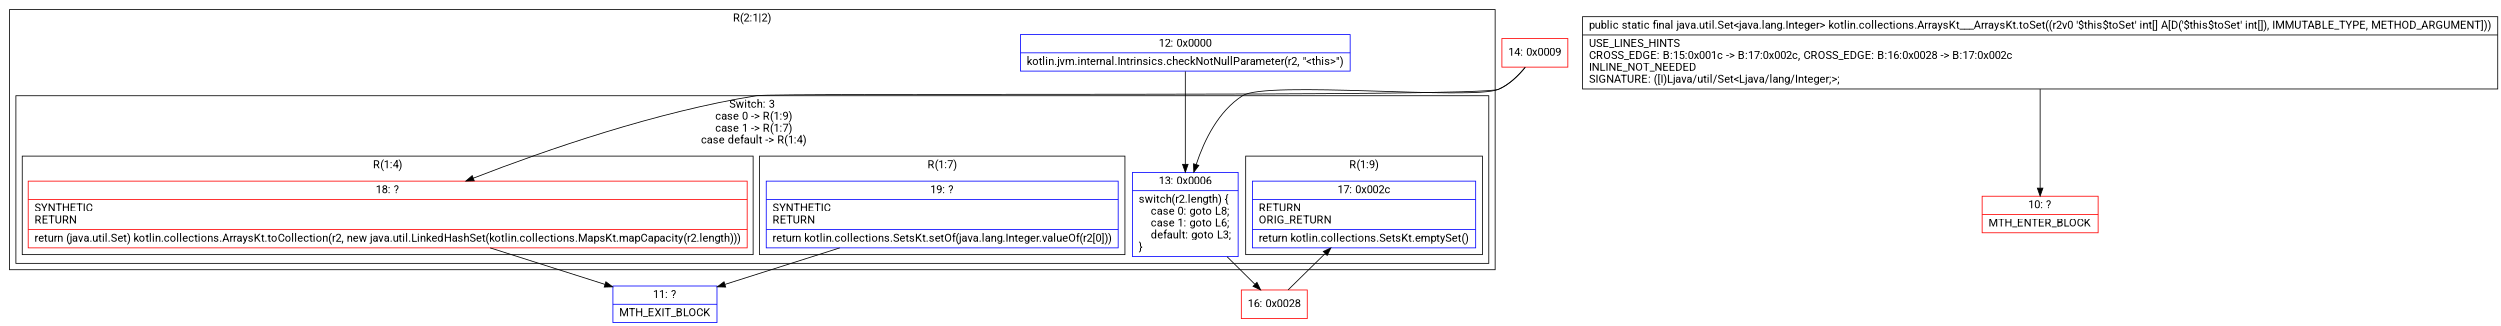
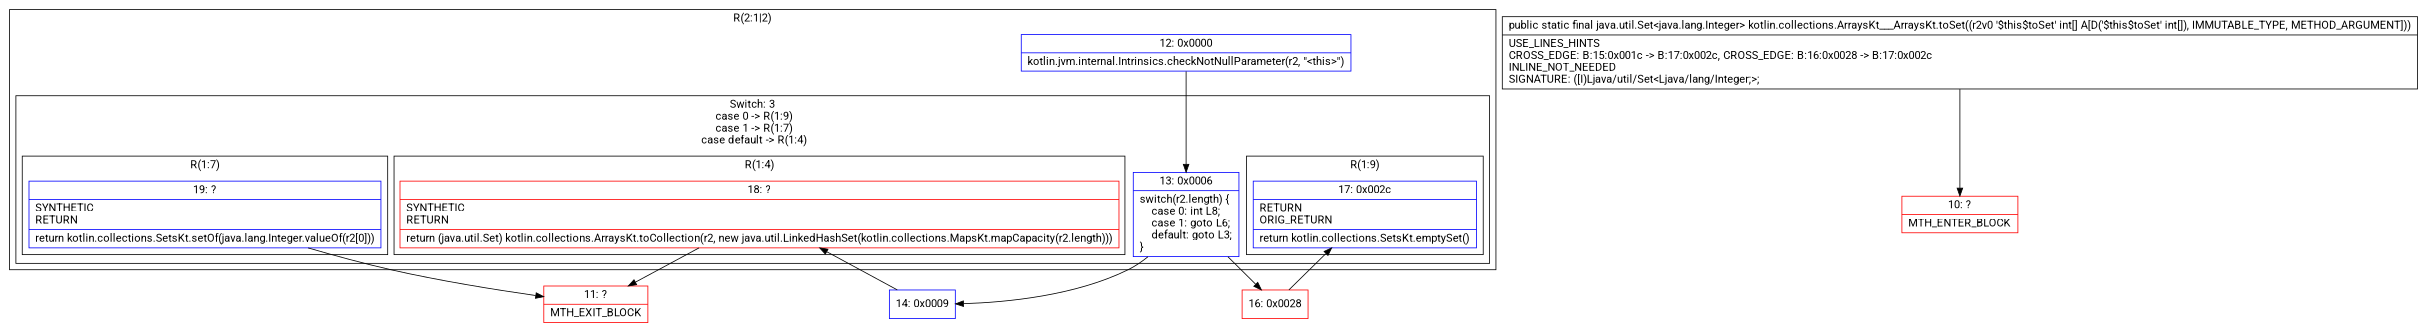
(1535, 53) -> (922, 304)
(1345, 90) -> (1059, 293)
(1185, 211) -> (1180, 211)
(665, 304) -> (596, 304)
